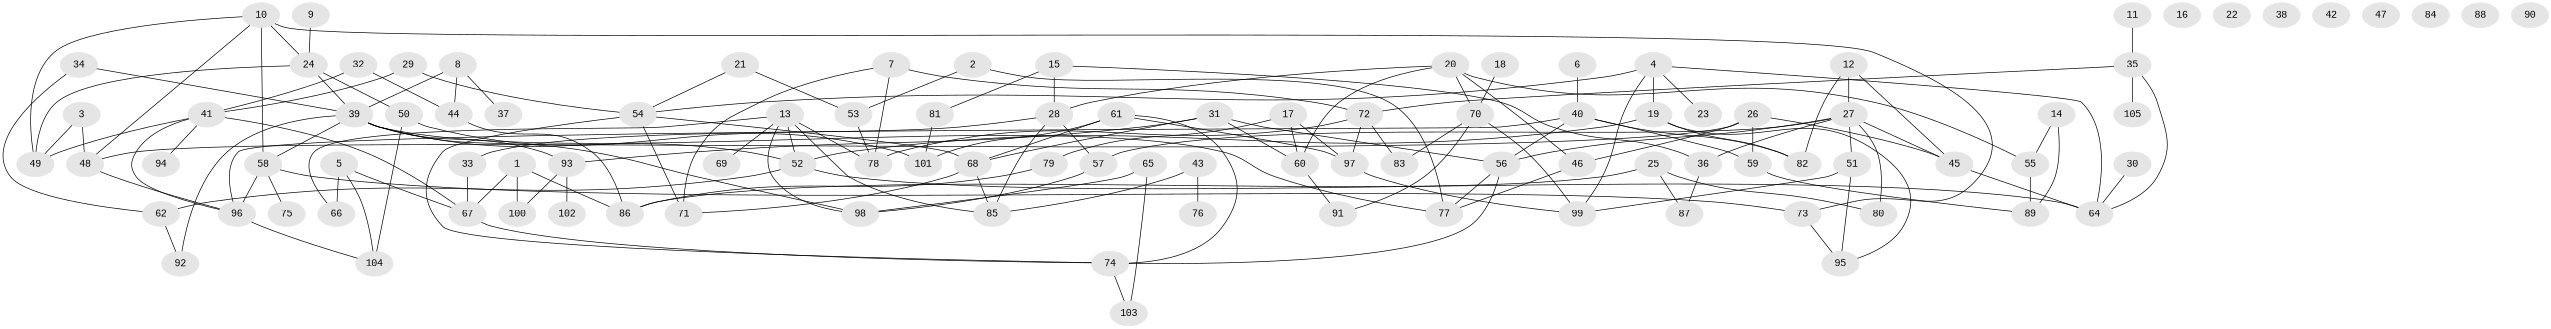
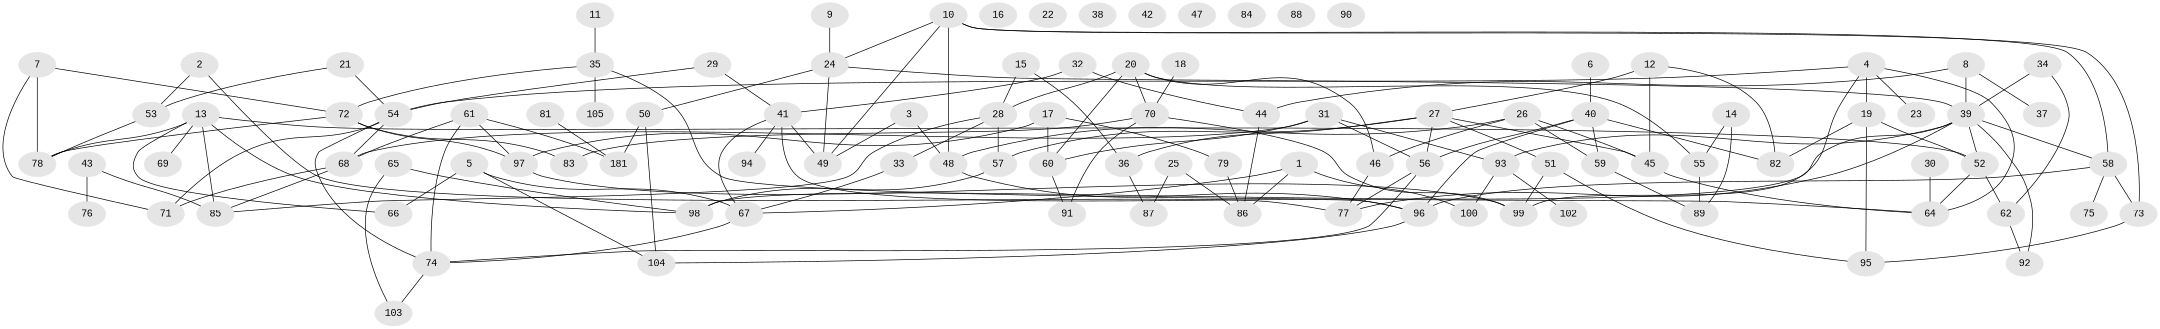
(995, 90) -> none
(923, 164) -> (619, 164)
(1878, 214) -> none
